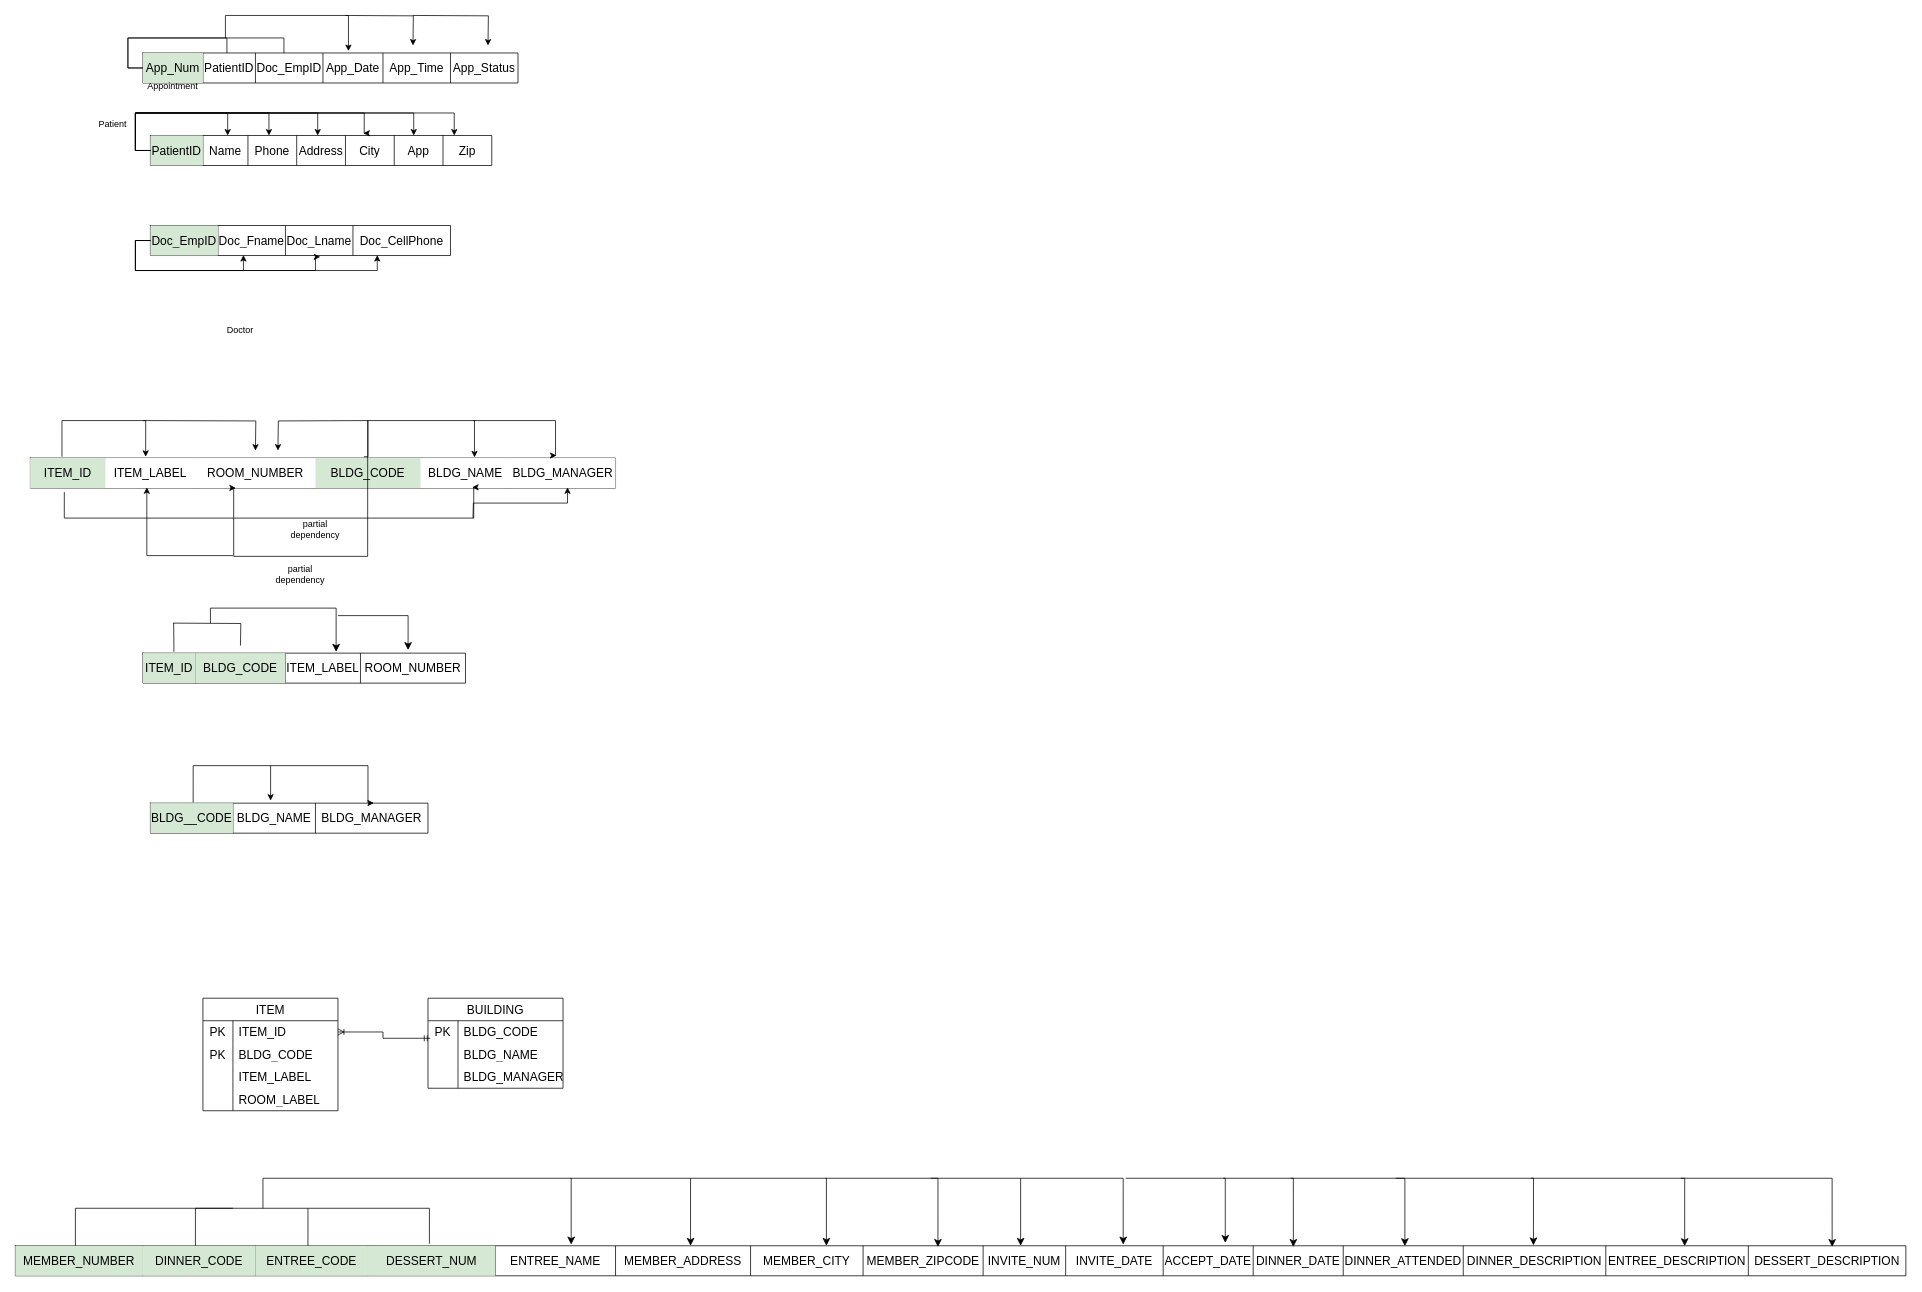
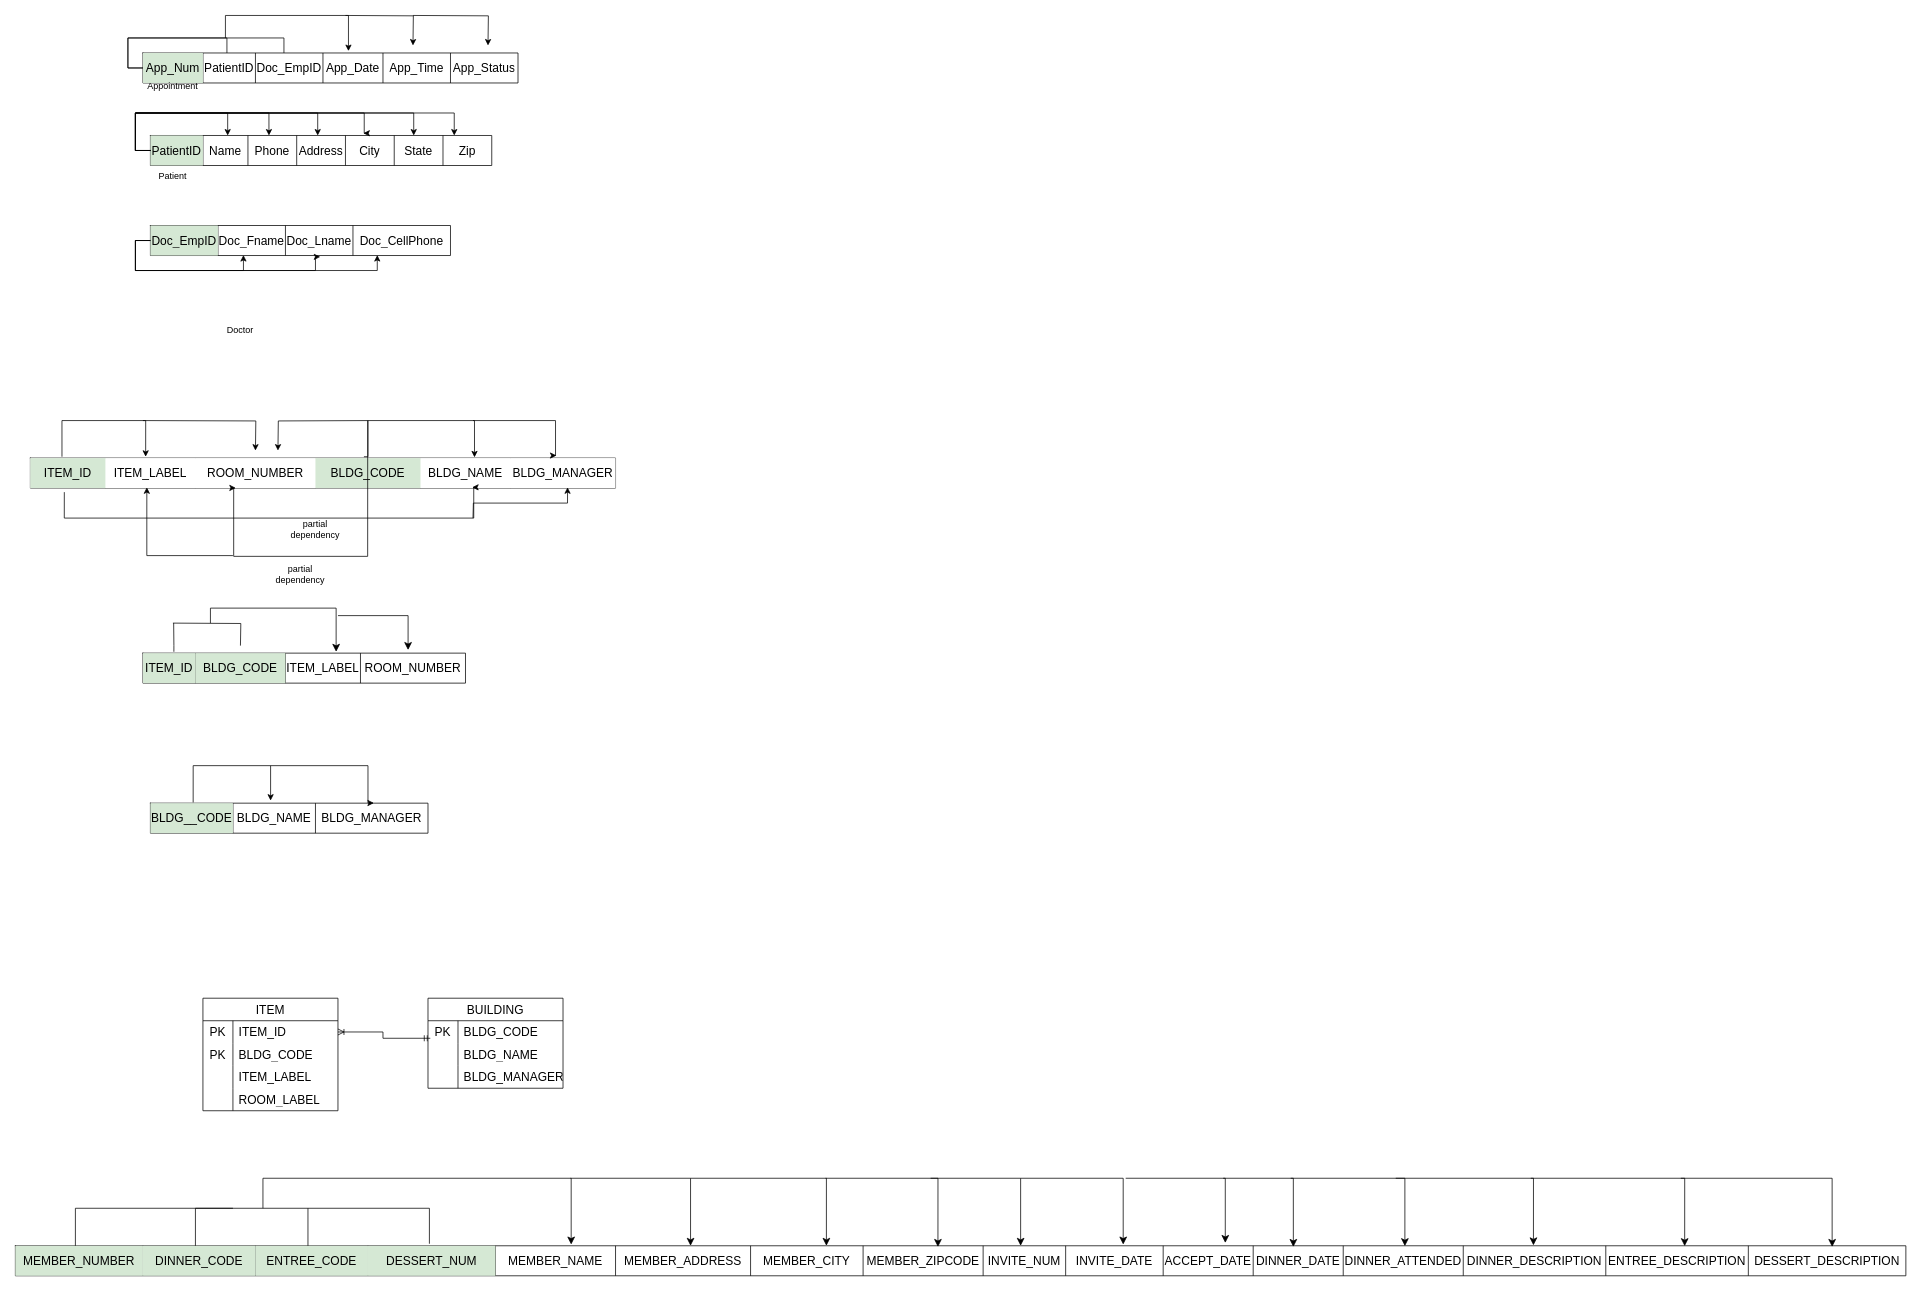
(113, 124) -> (173, 177)
(419, 150) -> (419, 150)
(555, 1260) -> (555, 1260)
